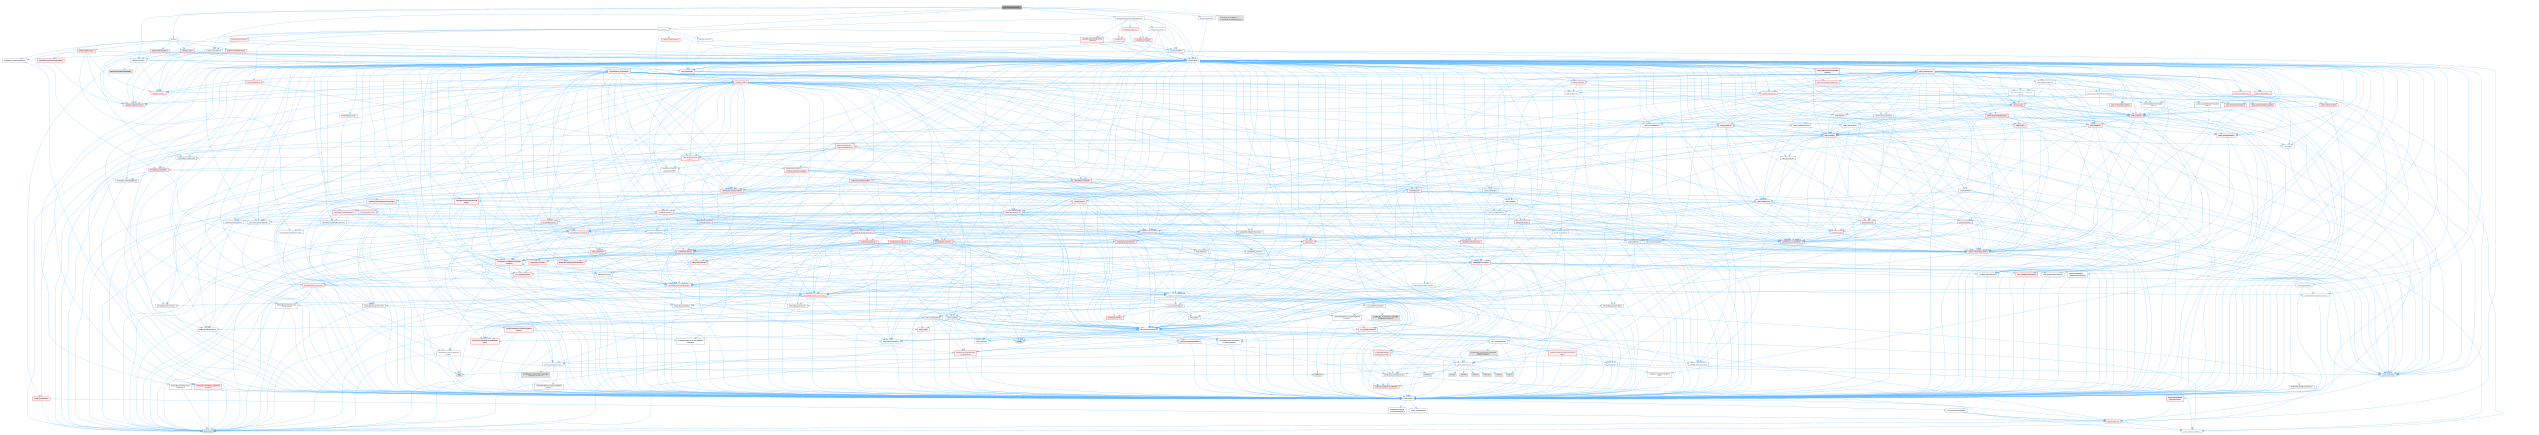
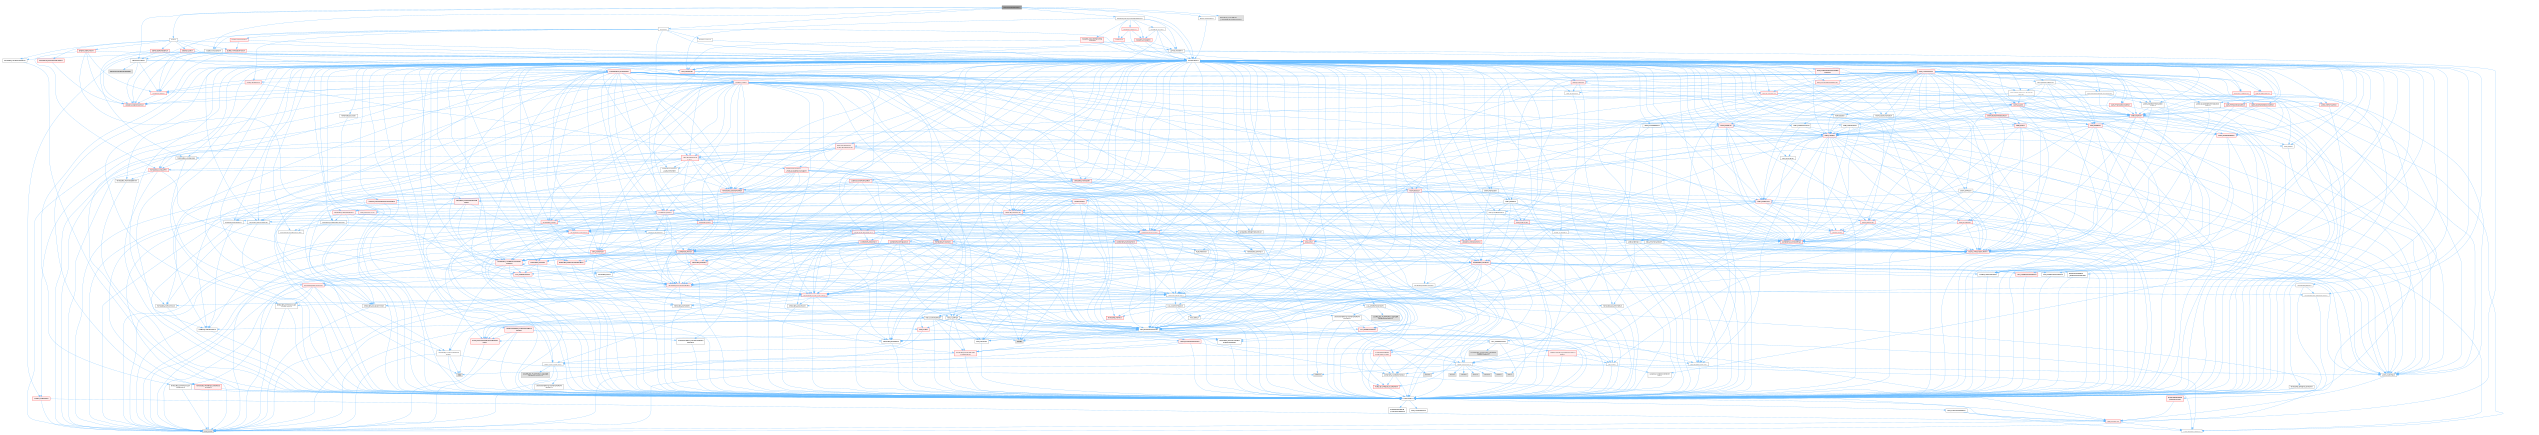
(671, 40) -> none
(227, 45) -> (238, 44)
